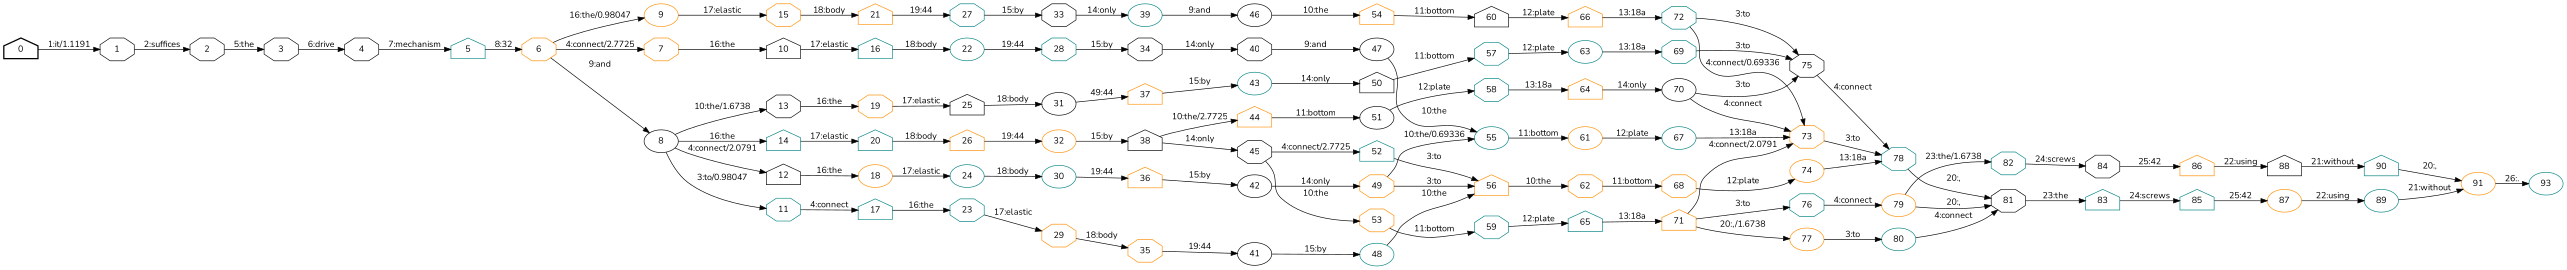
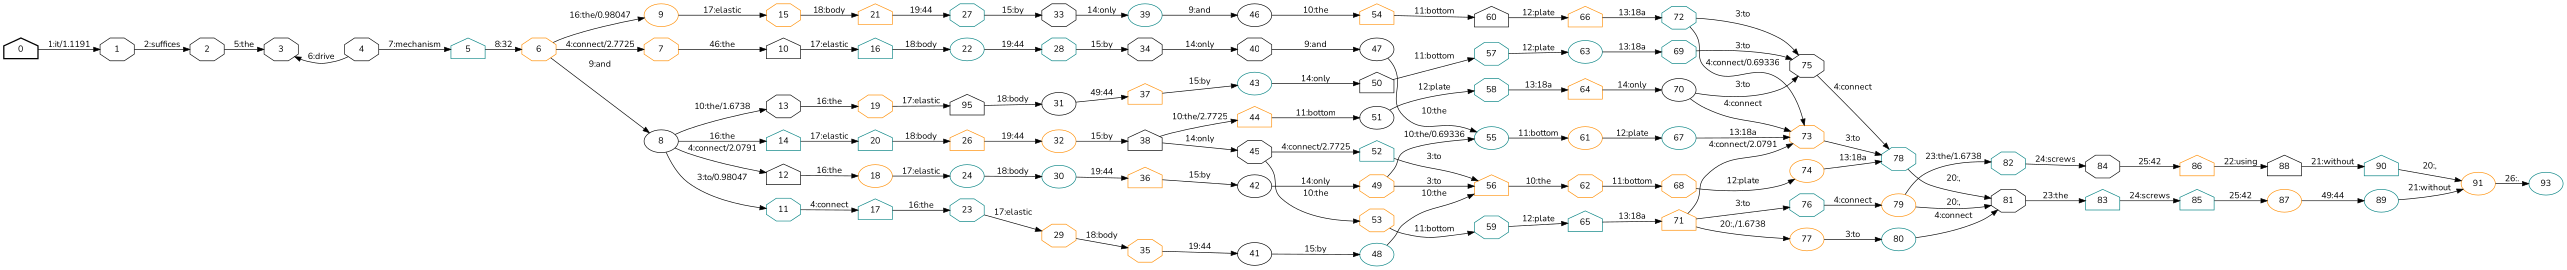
(722, 45) -> (722, 45)
(318, 49) -> (325, 63)
(967, 106) -> (967, 106)
(2333, 196) -> (2333, 196)
